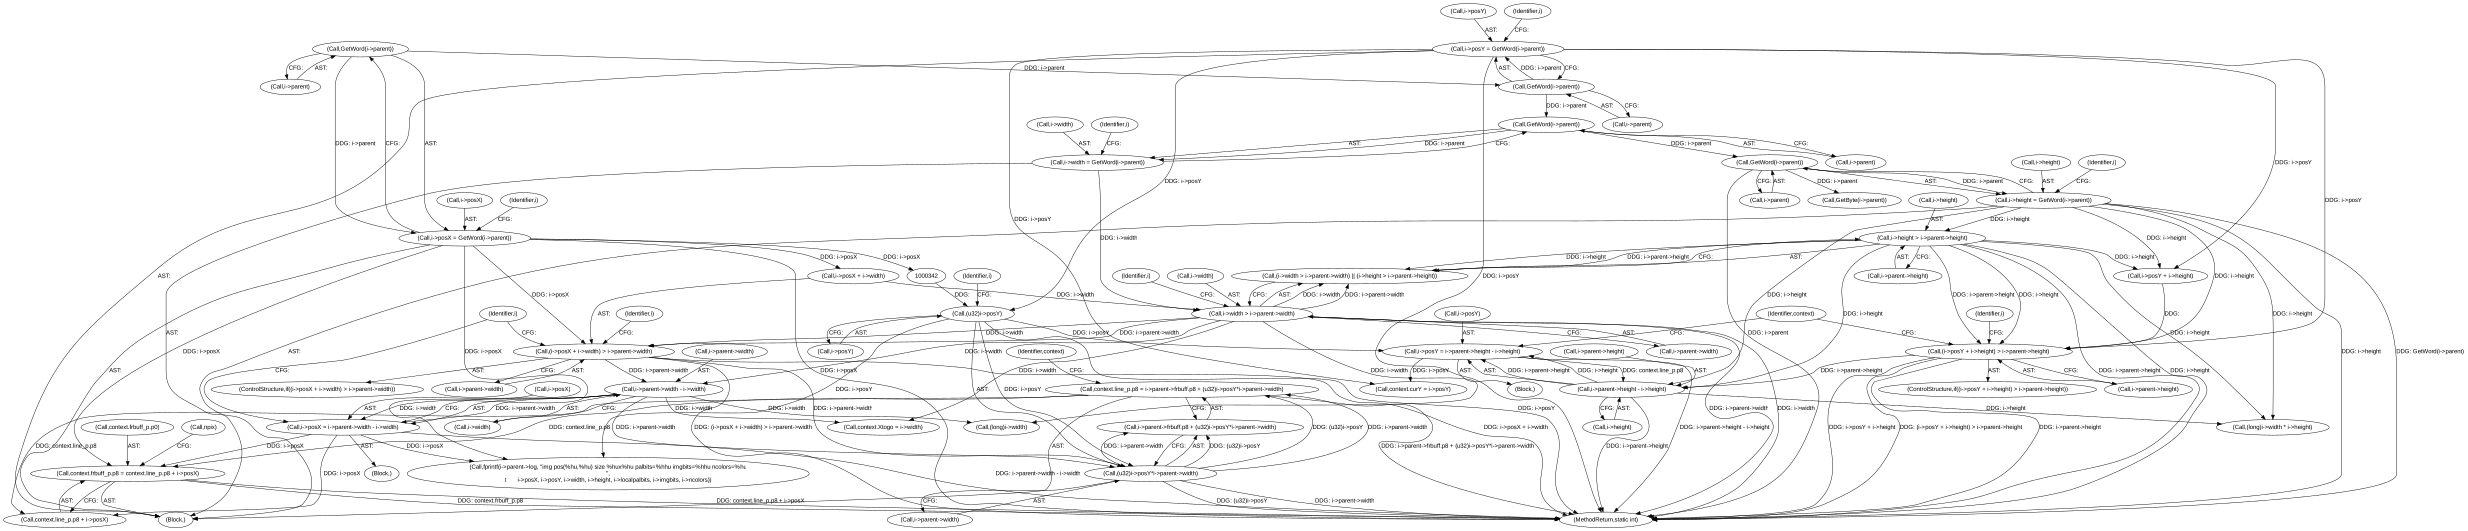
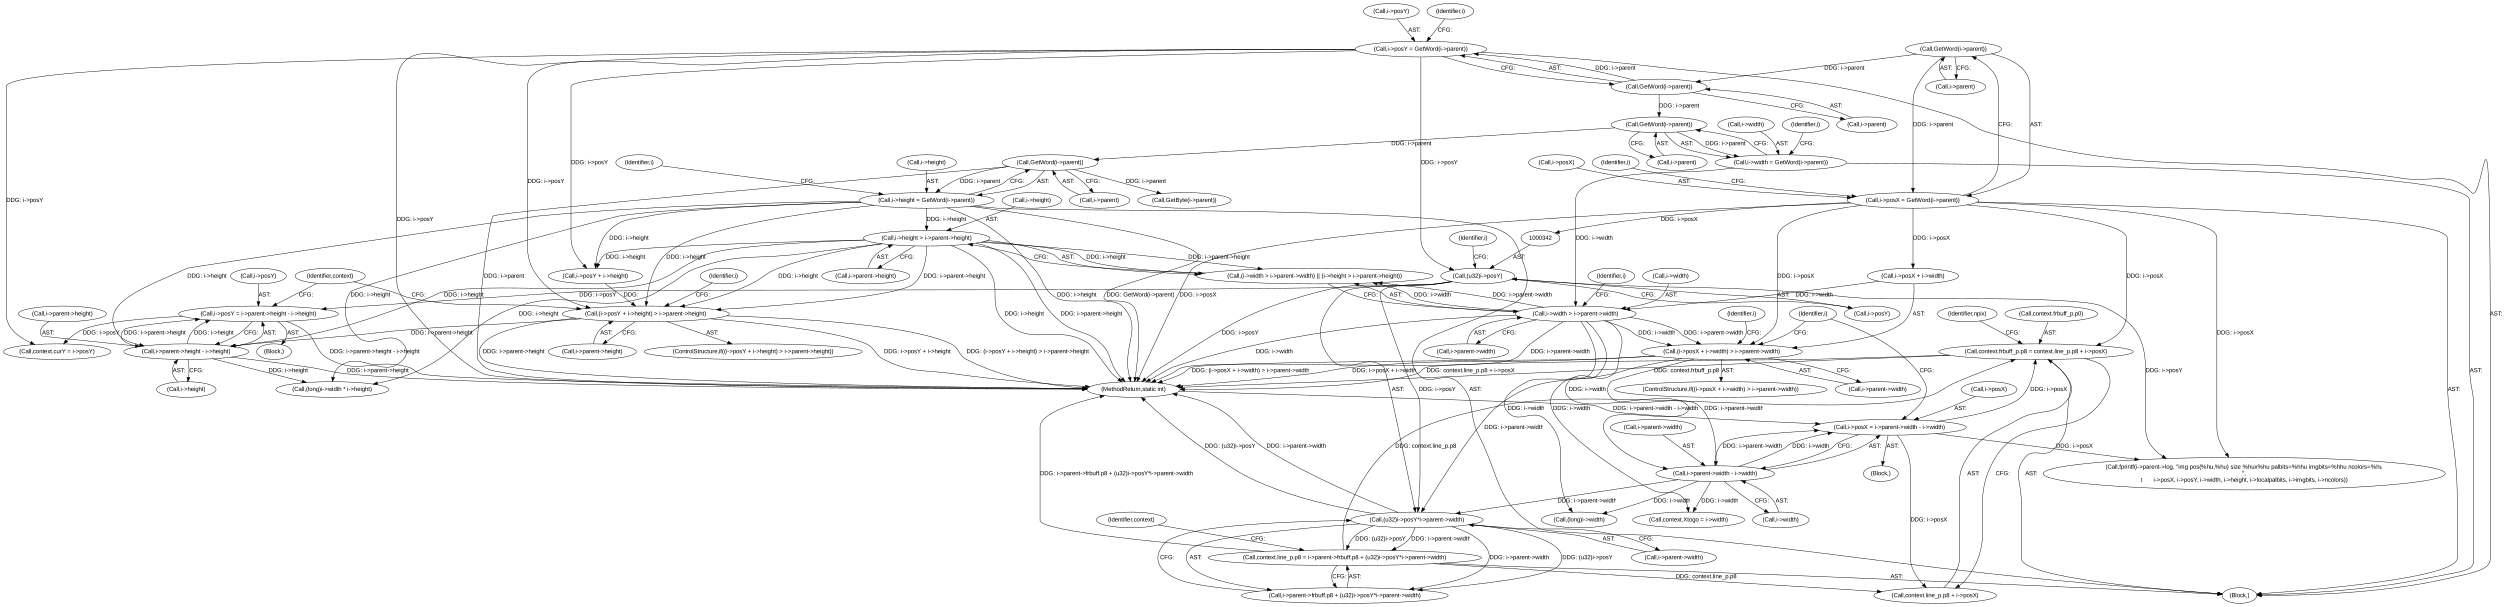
(963, 295) -> (1520, 257)
(1653, 371) -> (252, 333)
(203, 427) -> (1967, 314)
(977, 487) -> (1498, 401)
